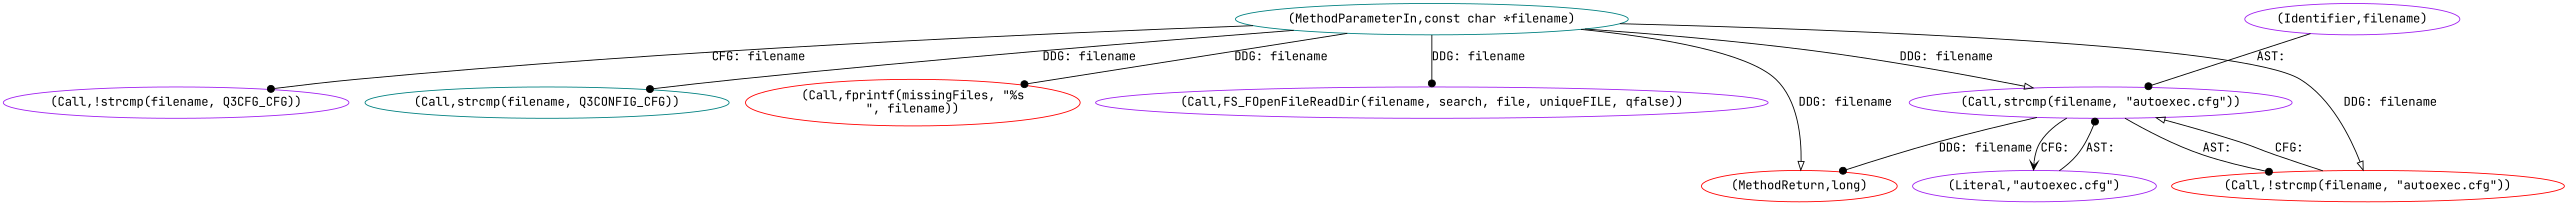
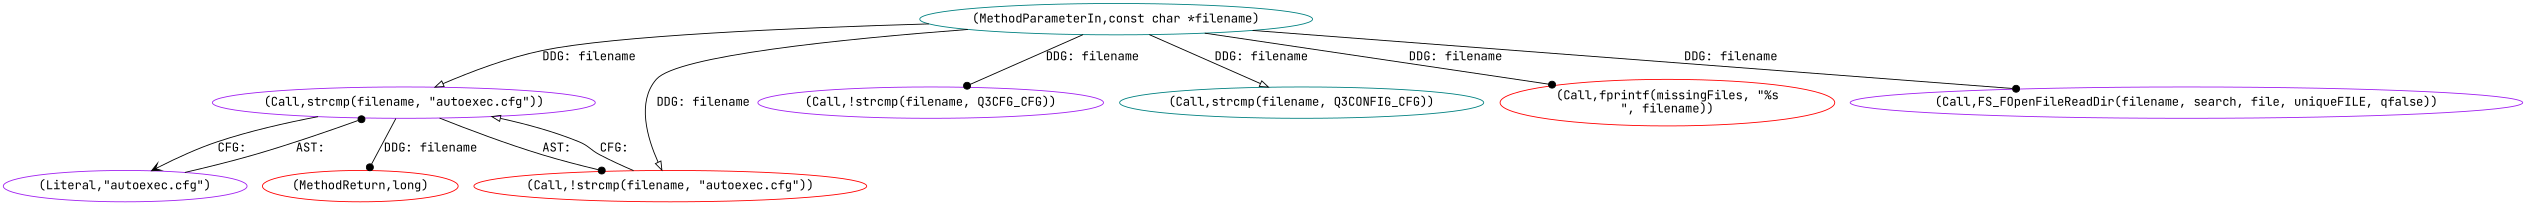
(2352, 19) -> none
(1724, 54) -> none
(759, 57) -> (1093, 57)
(973, 57) -> (1205, 59)
